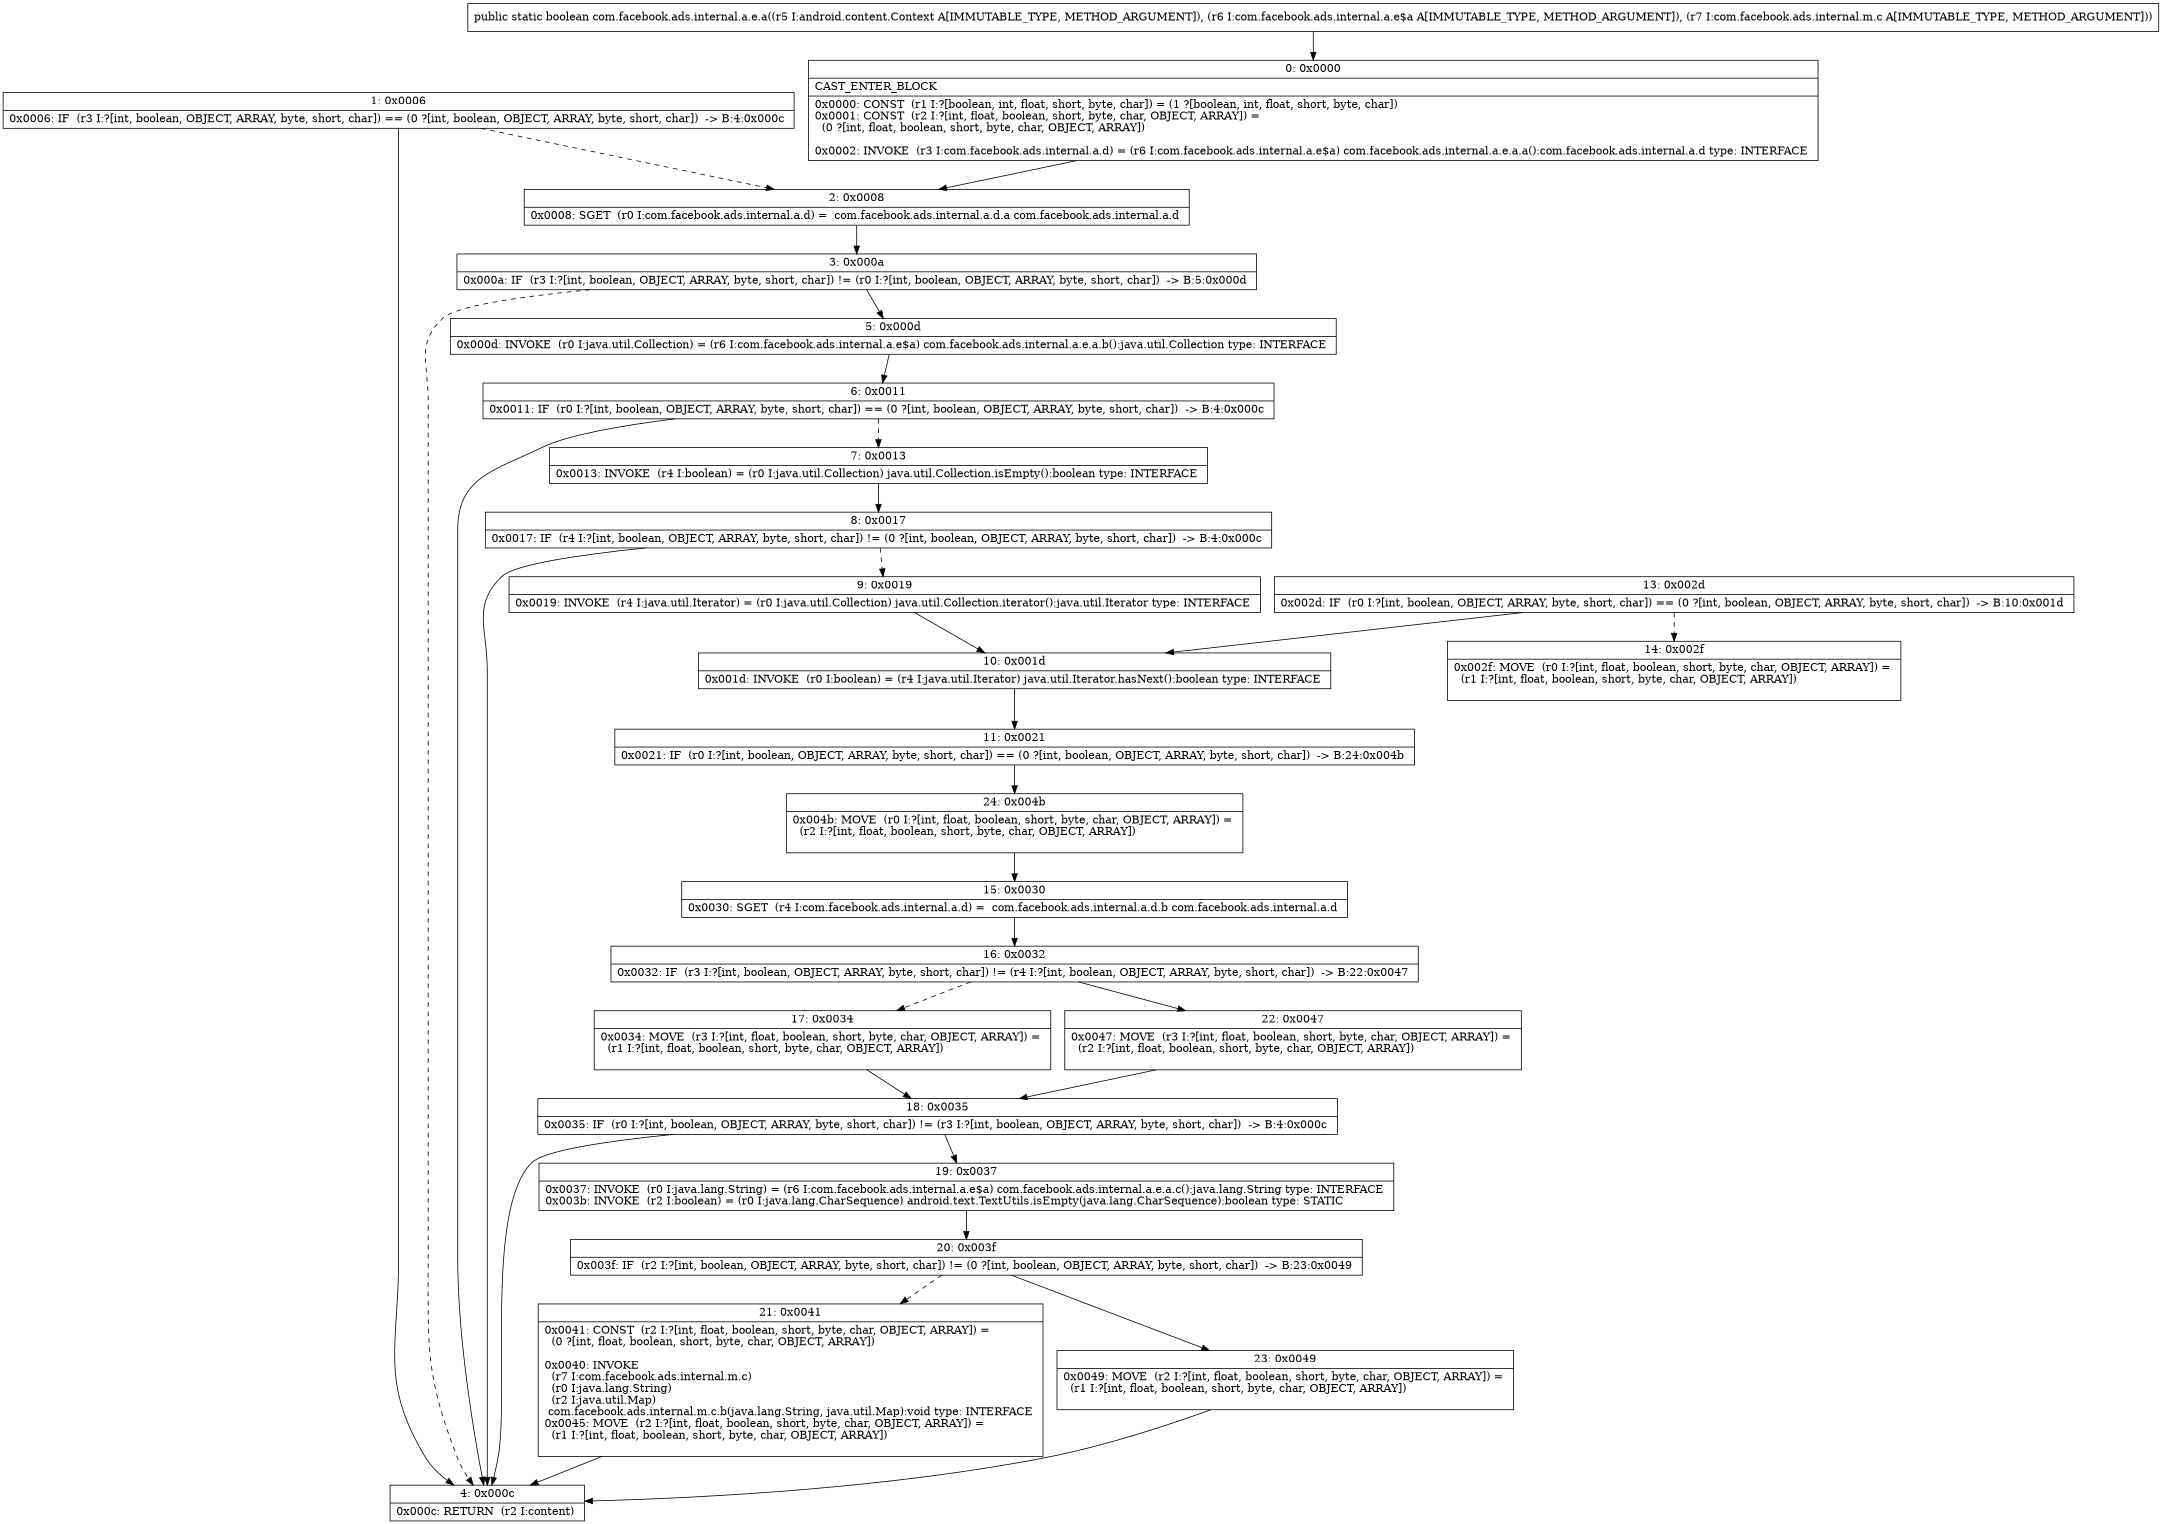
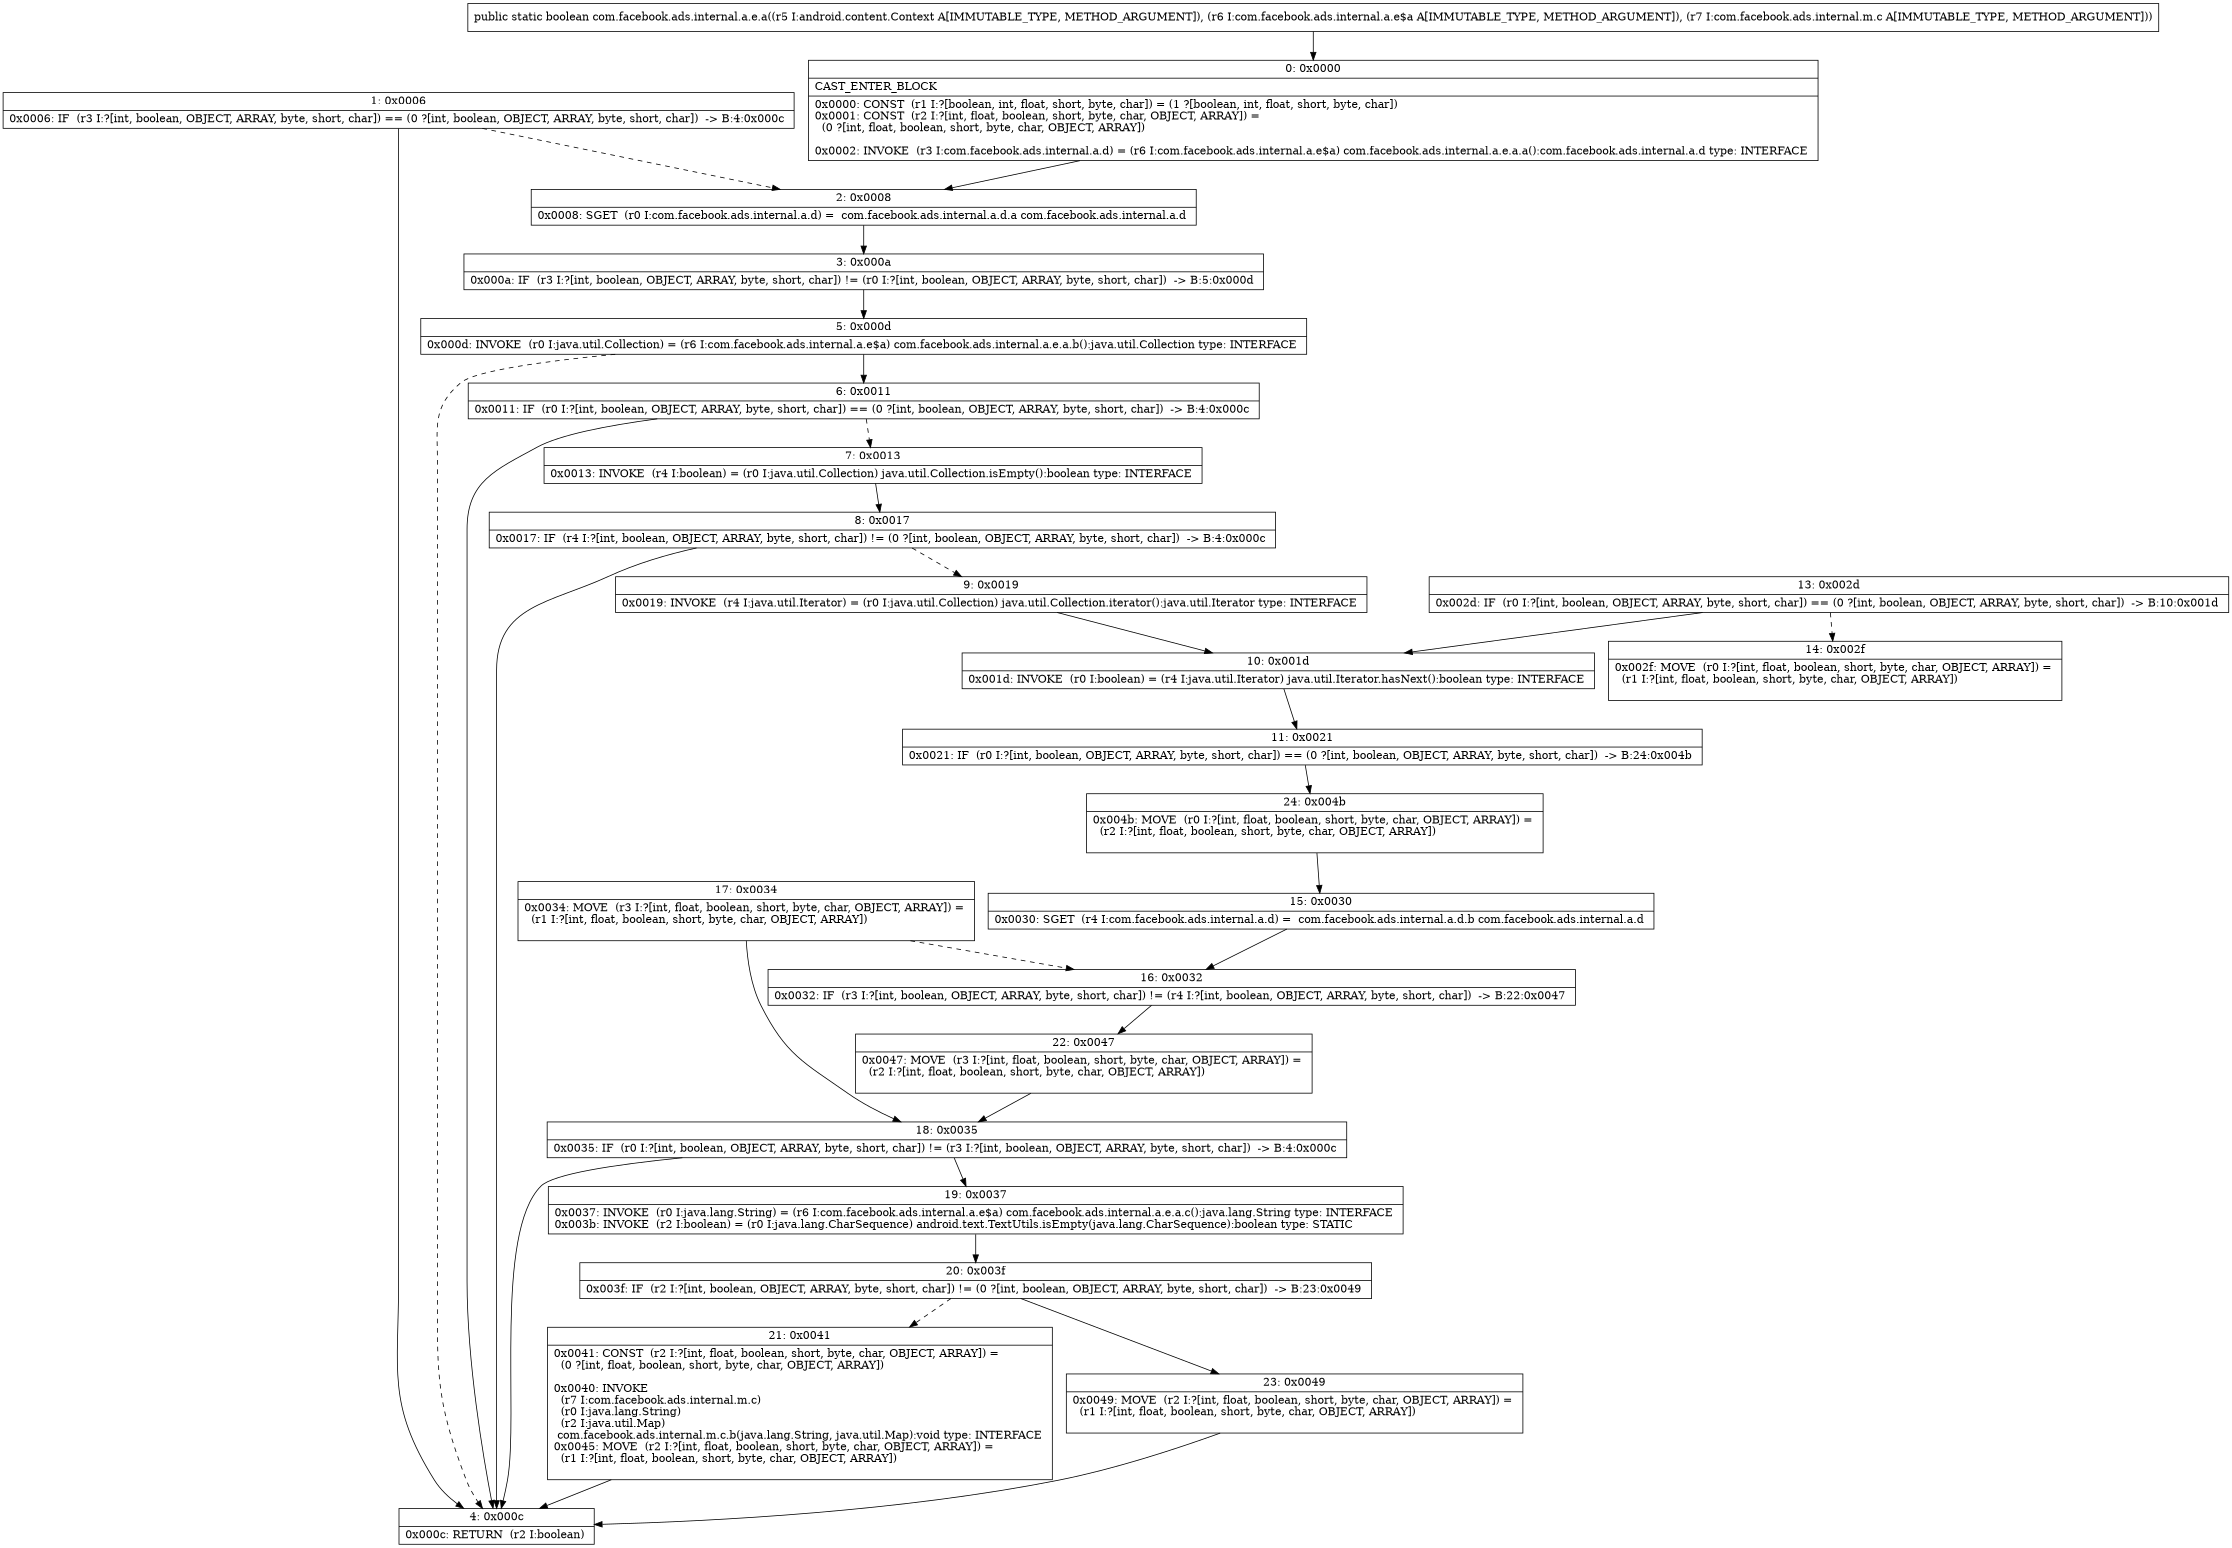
(428, 824) -> (438, 863)
(937, 995) -> (988, 954)
(487, 1512) -> (497, 1535)
